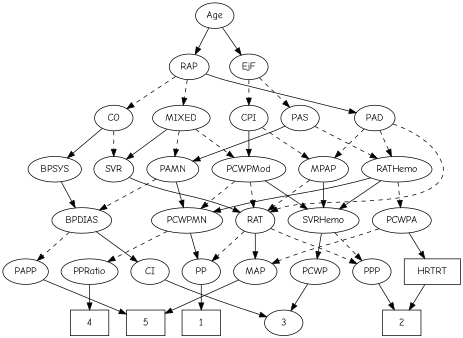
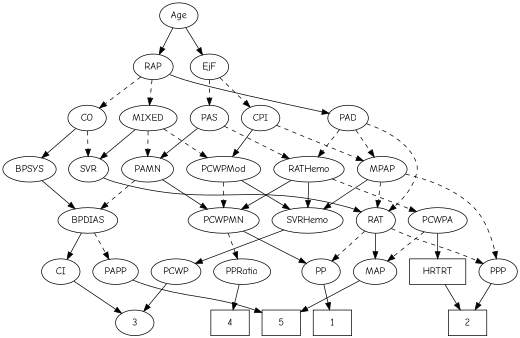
(252, 191) -> none
(346, 244) -> (463, 199)
